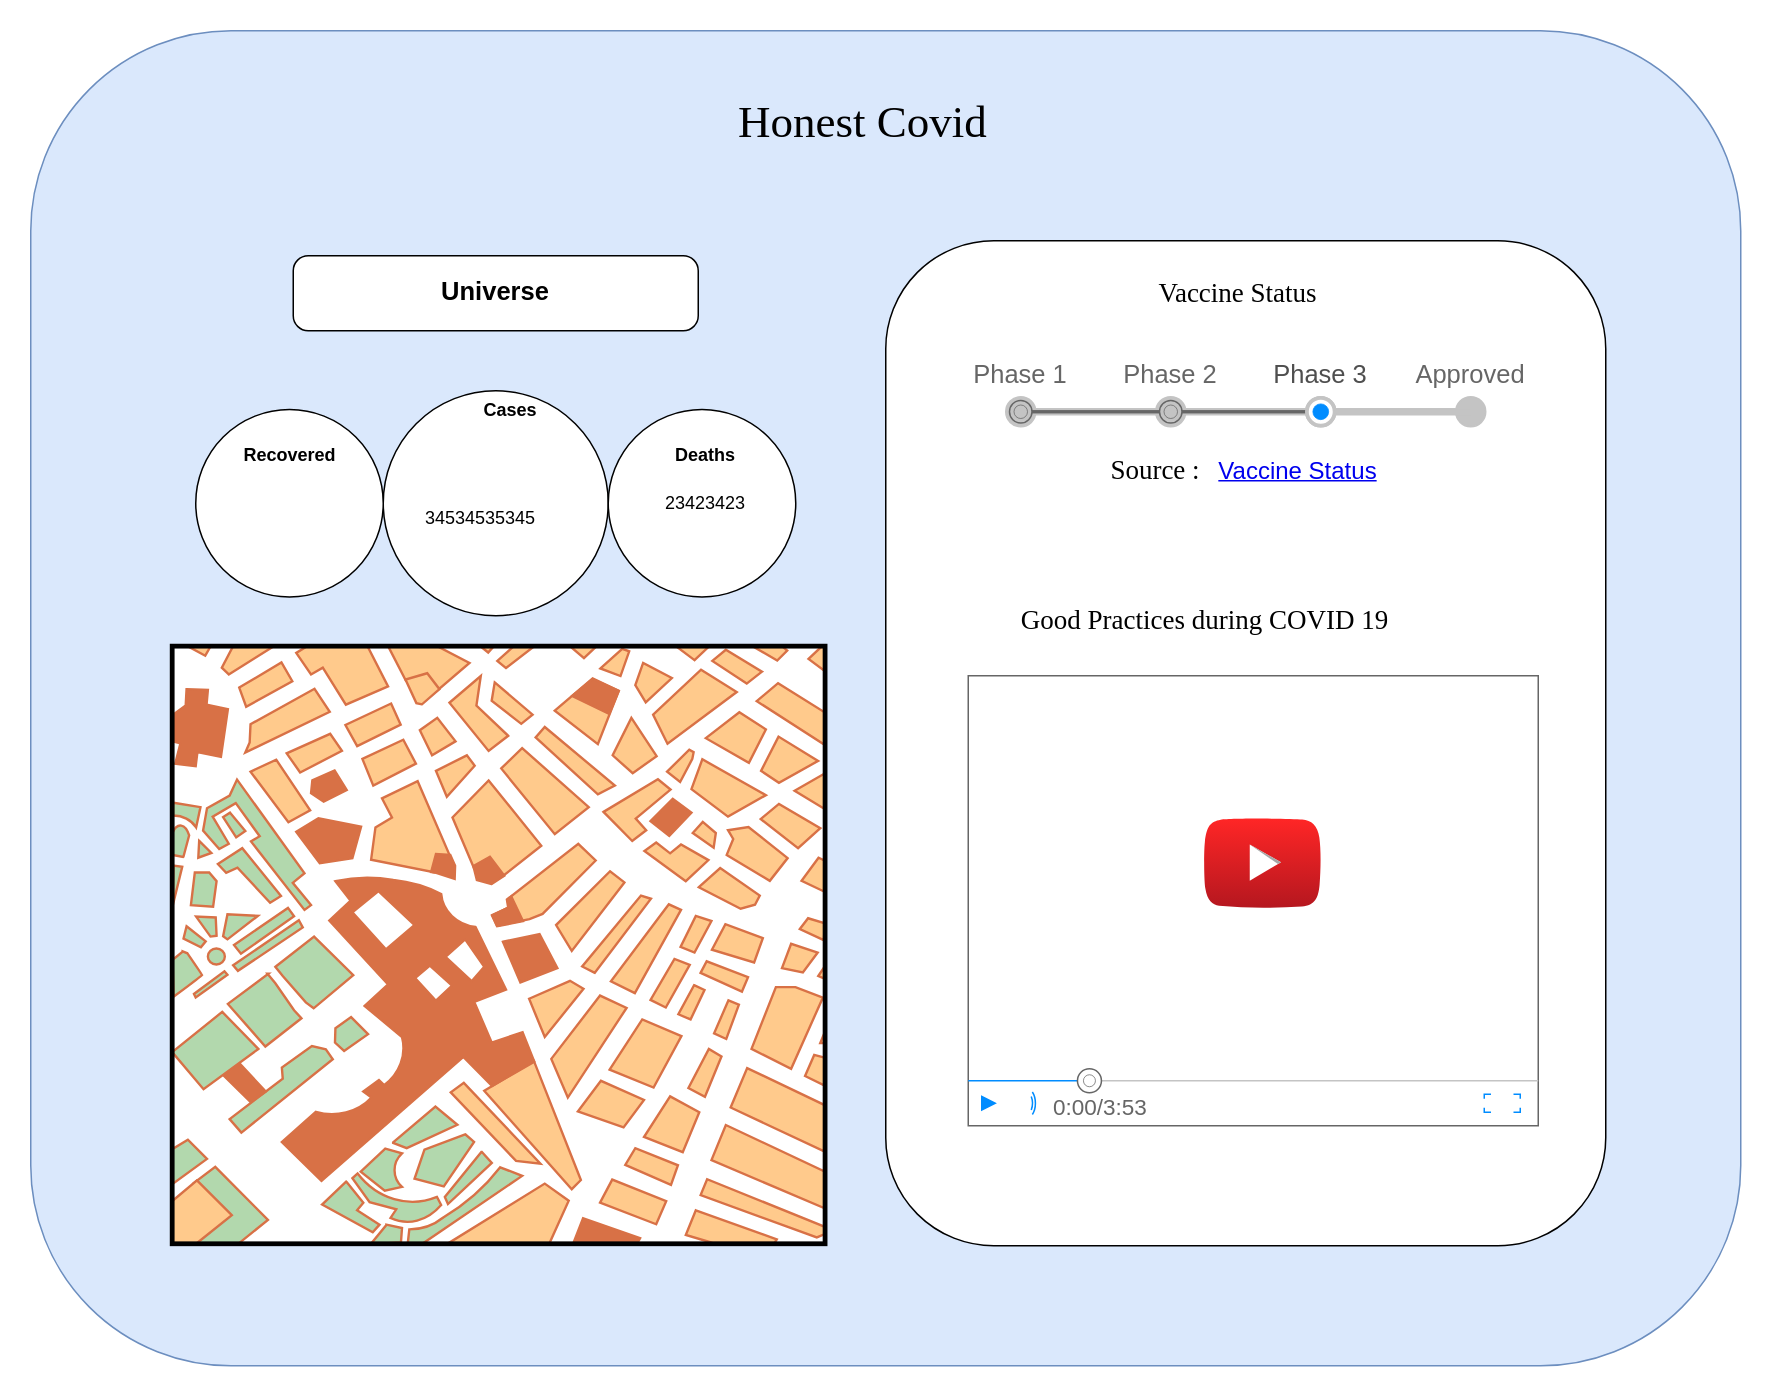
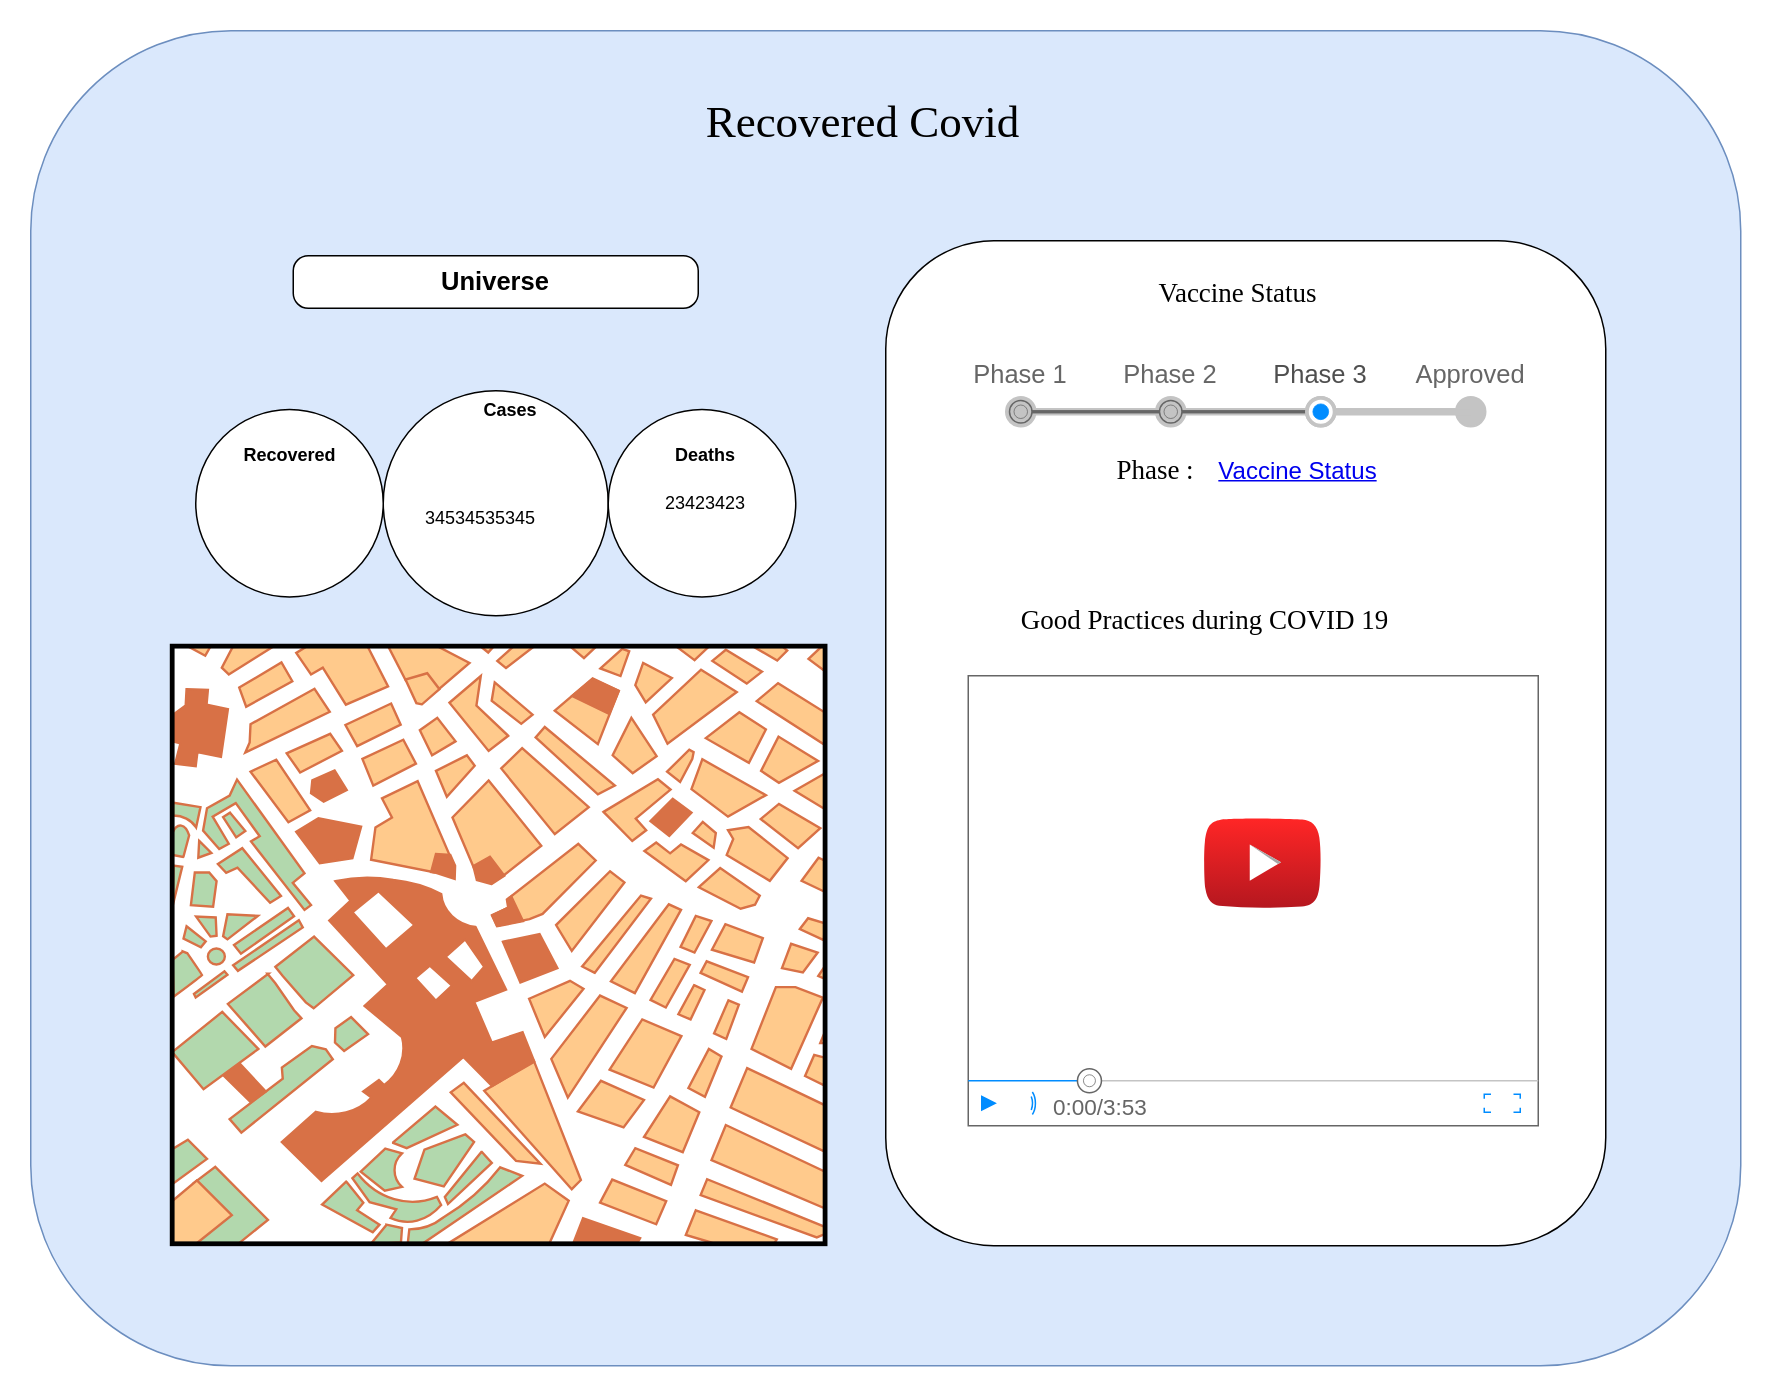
(863, 121) -> (863, 121)
(496, 293) -> (496, 282)
(1156, 470) -> (1156, 470)
